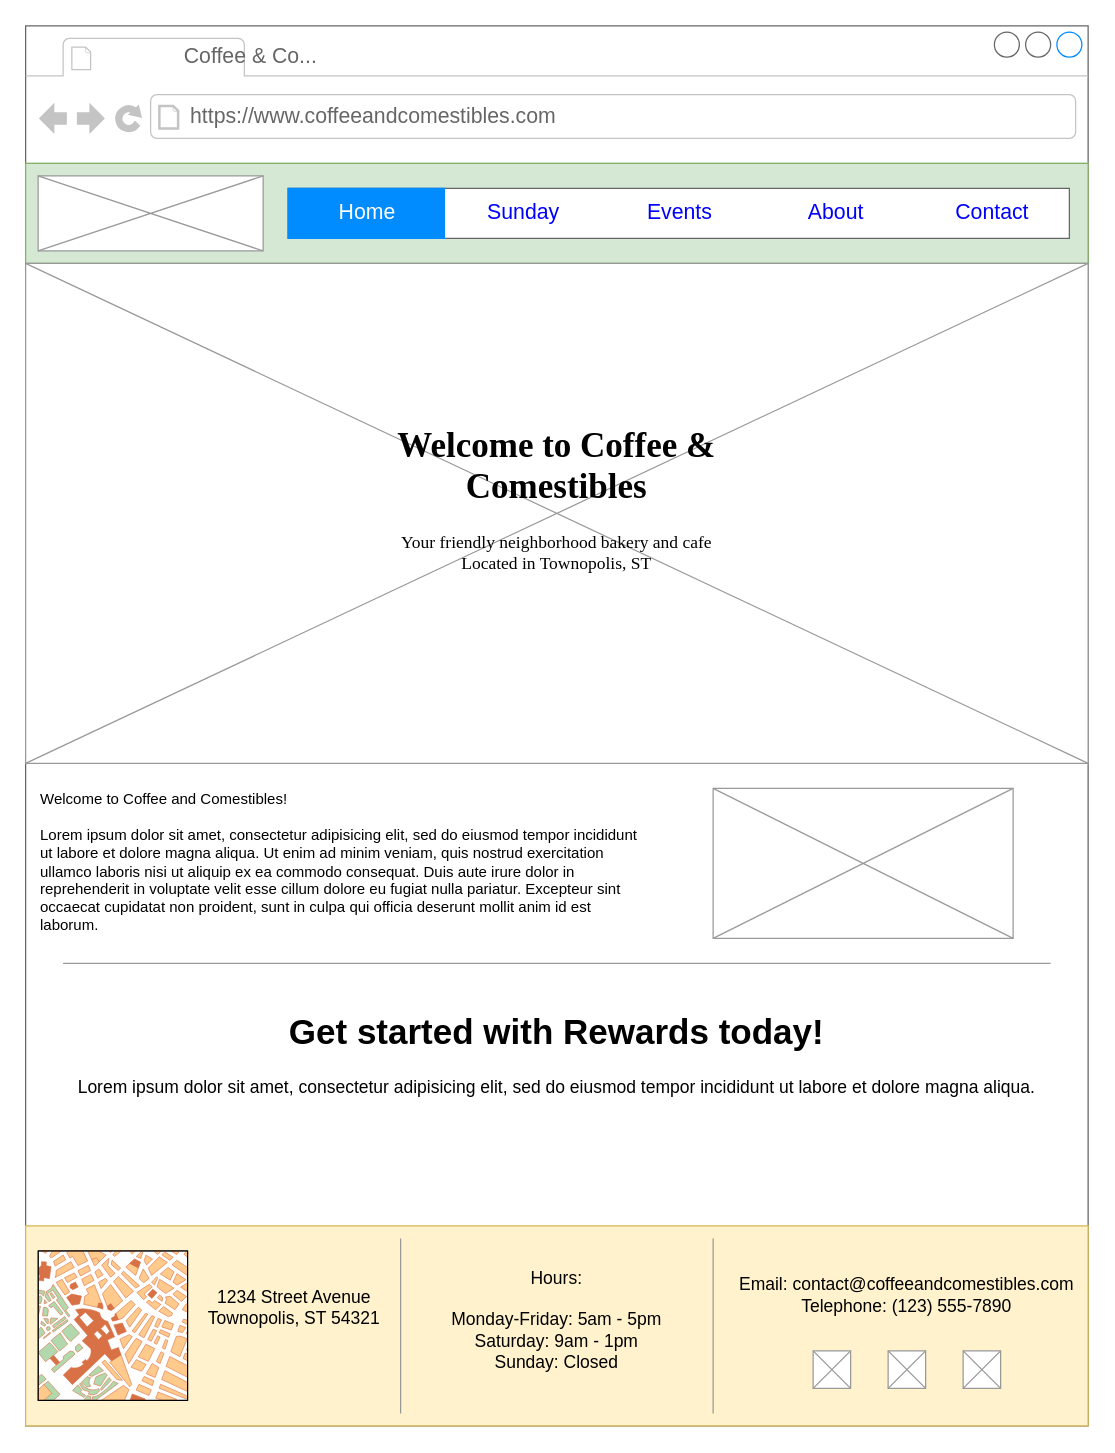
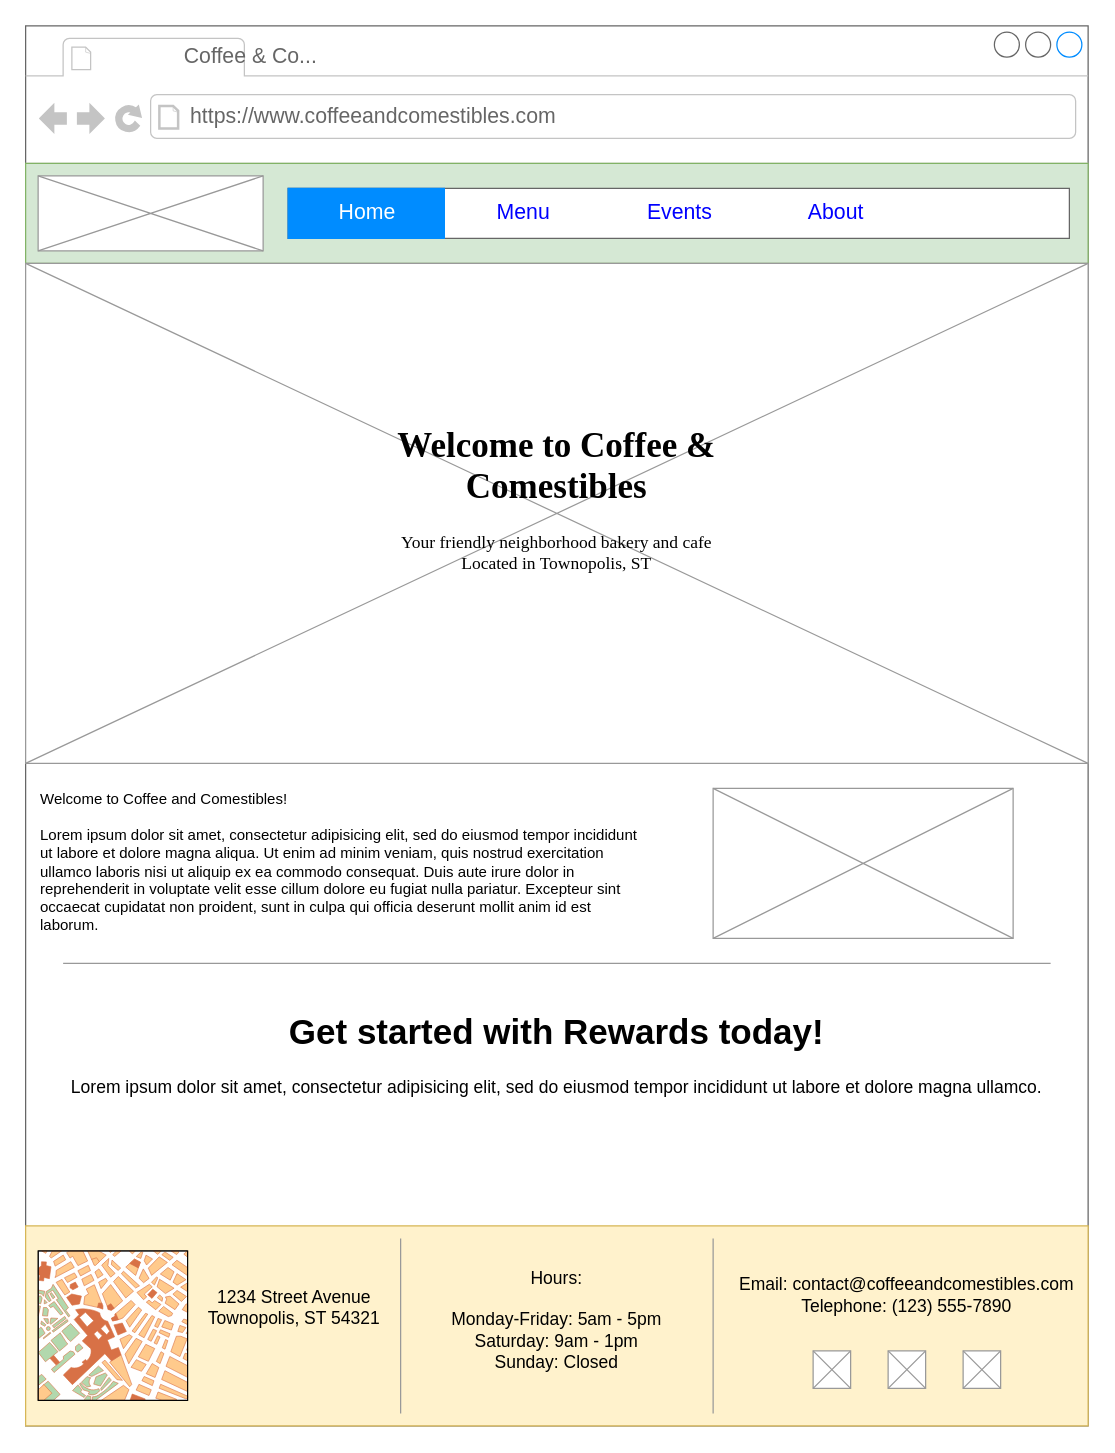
(524, 213) -> (524, 213)
(991, 213) -> none
(557, 1020) -> (557, 1020)
